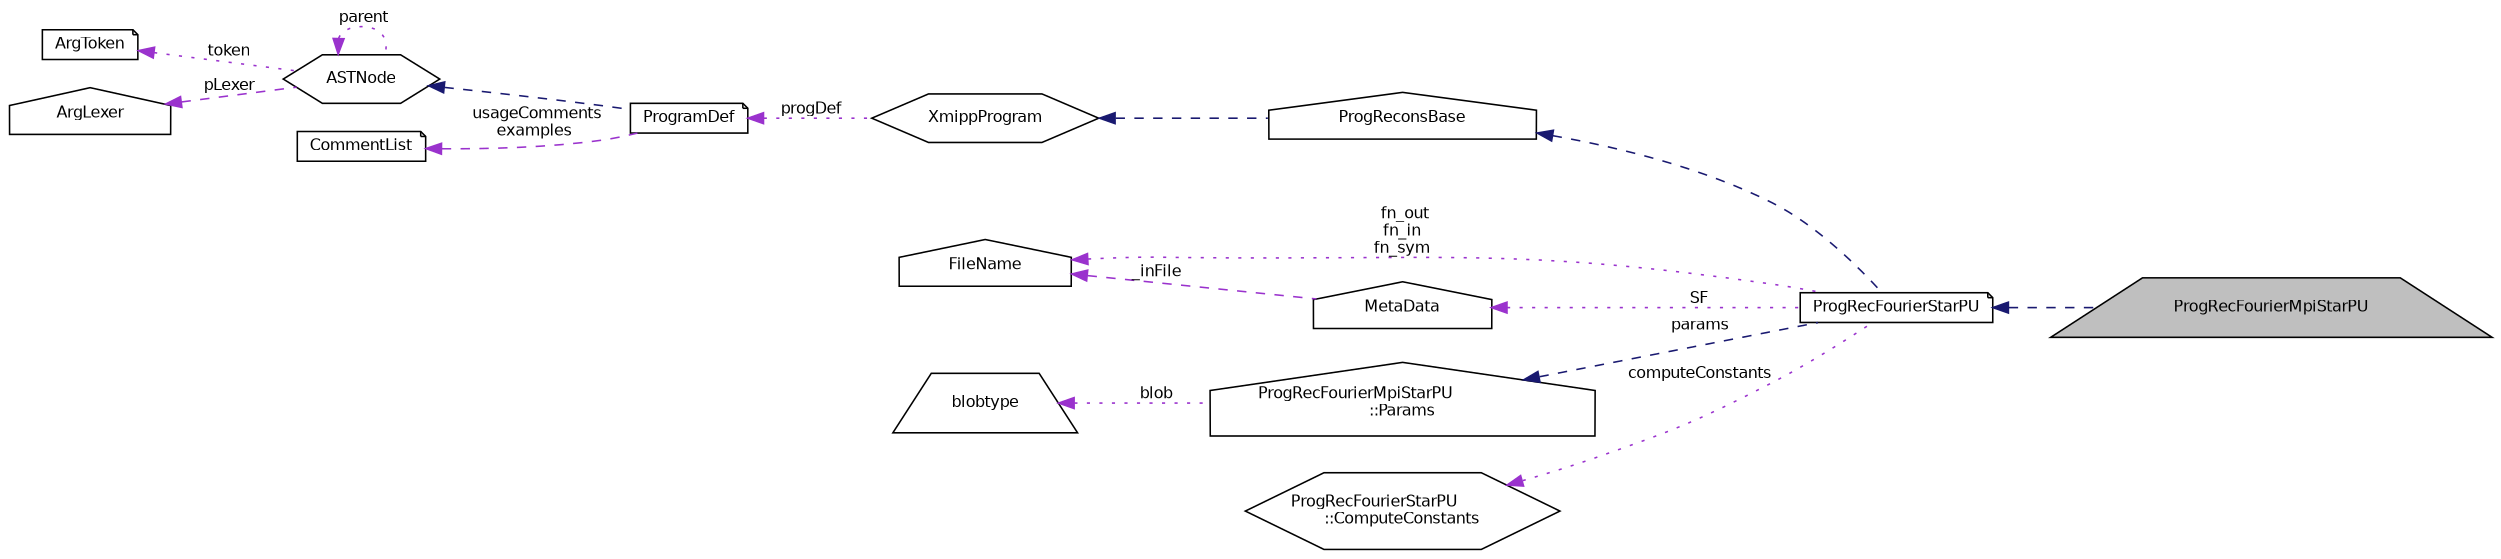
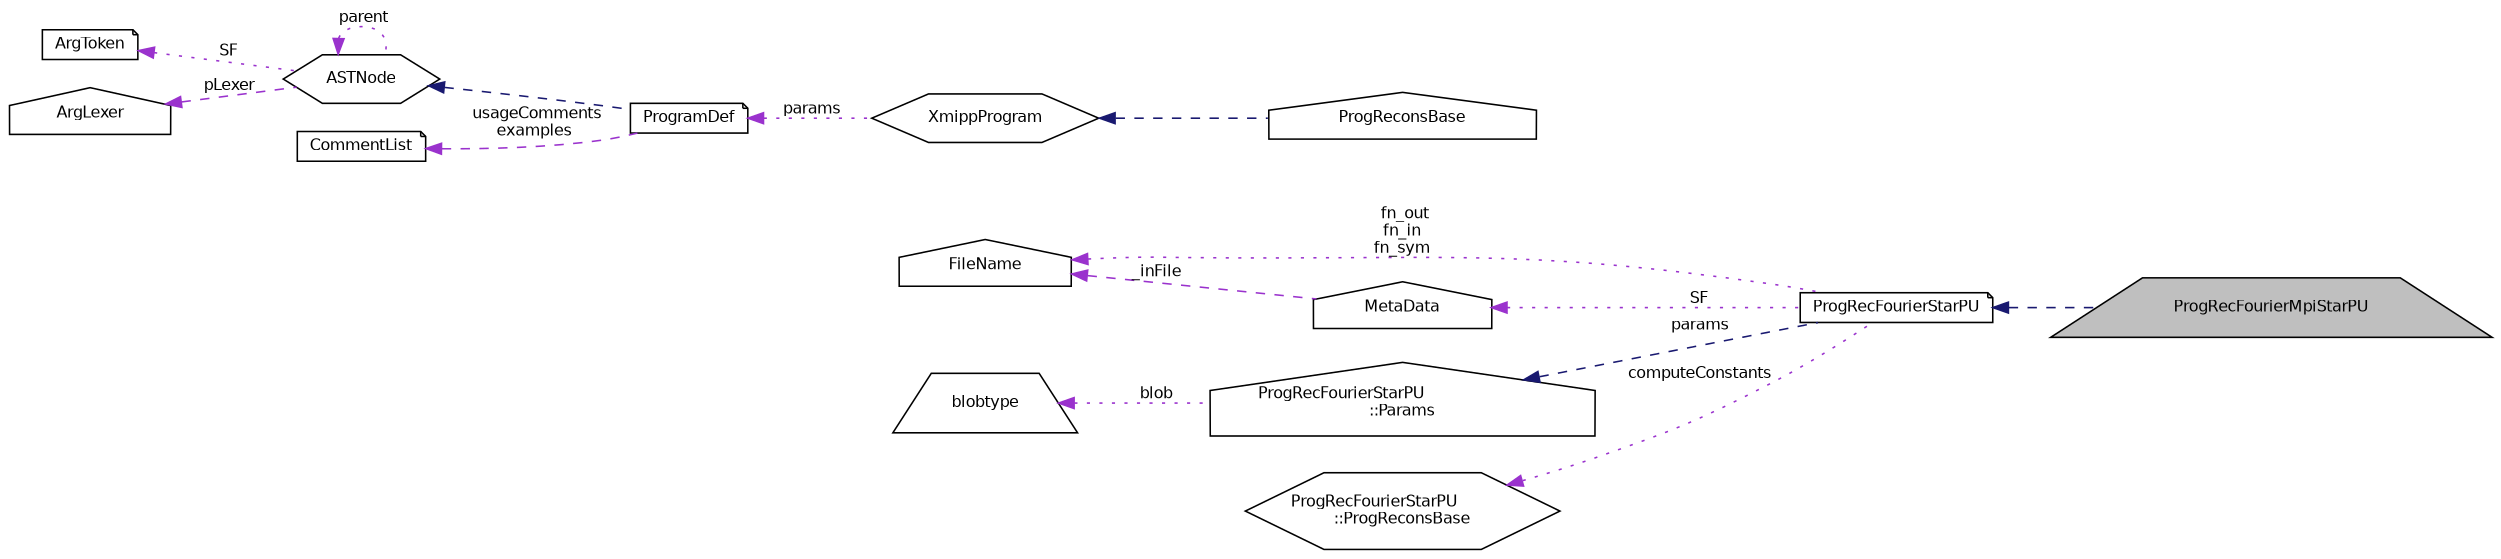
(227, 52) -> (227, 52)
(810, 110) -> (810, 110)
(1732, 185) -> none
(1403, 403) -> (1403, 403)
(1403, 511) -> (1403, 511)
